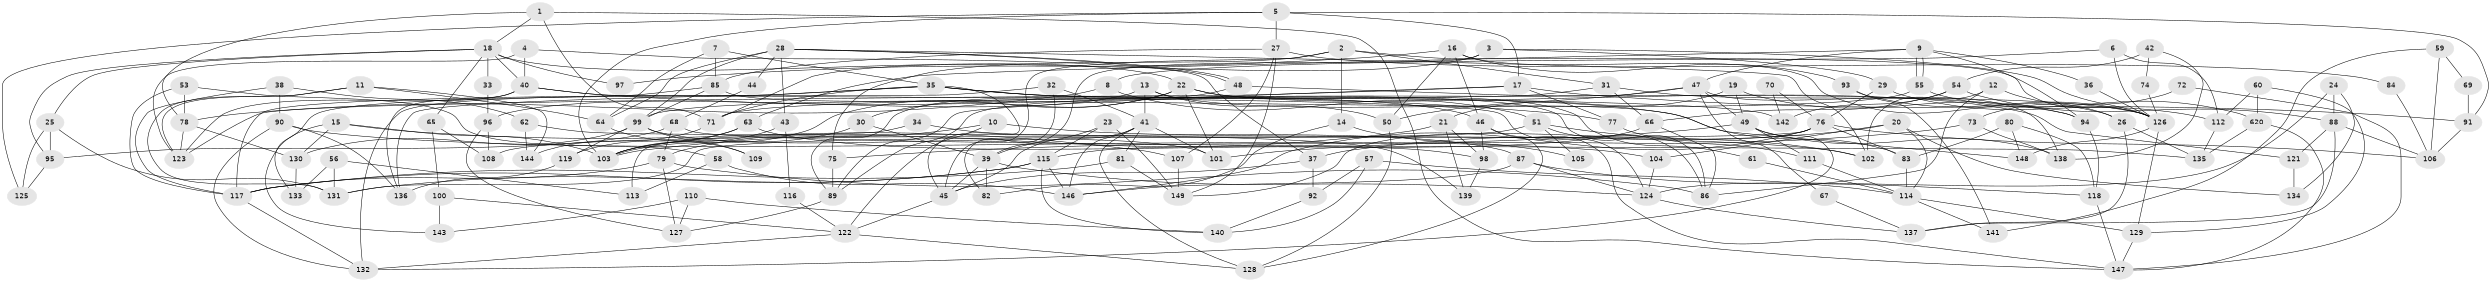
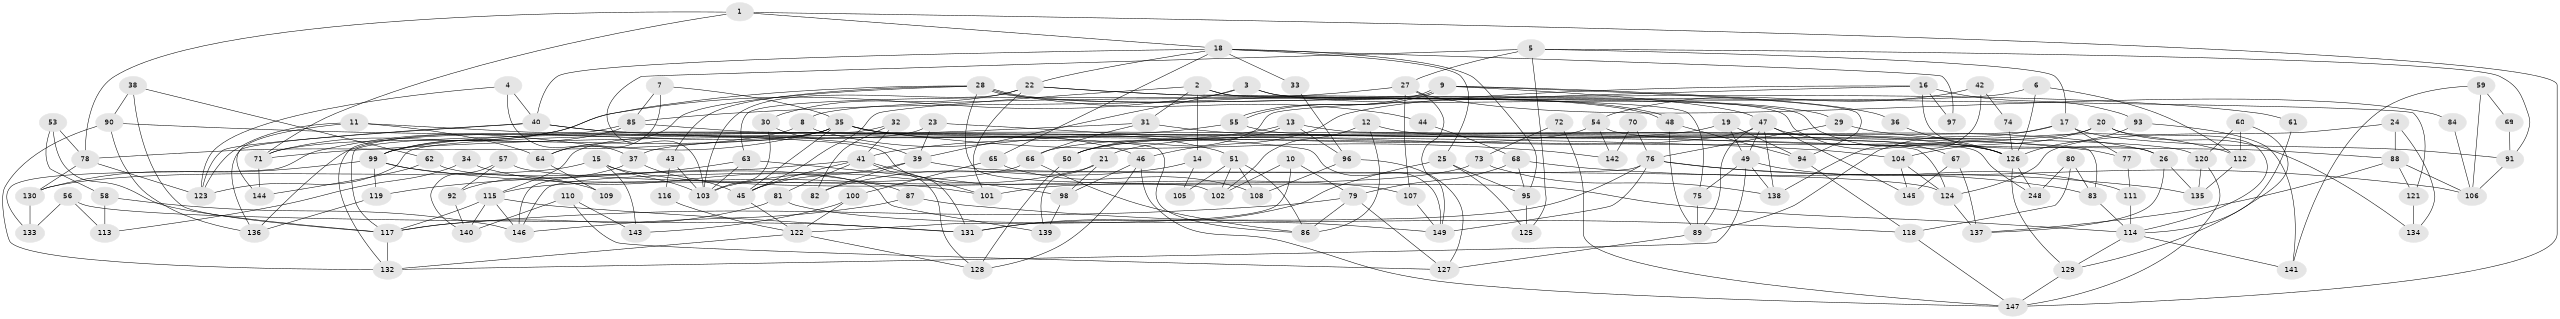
(2257, 122) -> (2202, 159)
(2022, 159) -> (2035, 196)
(1584, 178) -> none
none -> (1909, 196)
